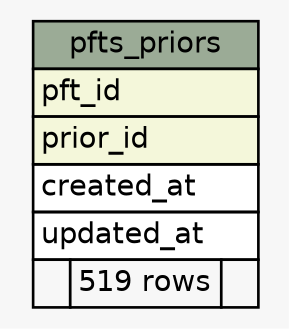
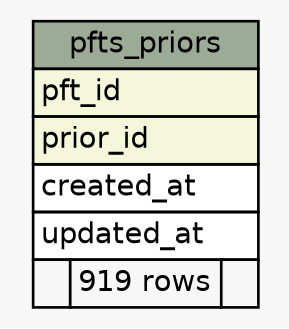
(146, 282) -> (146, 282)
